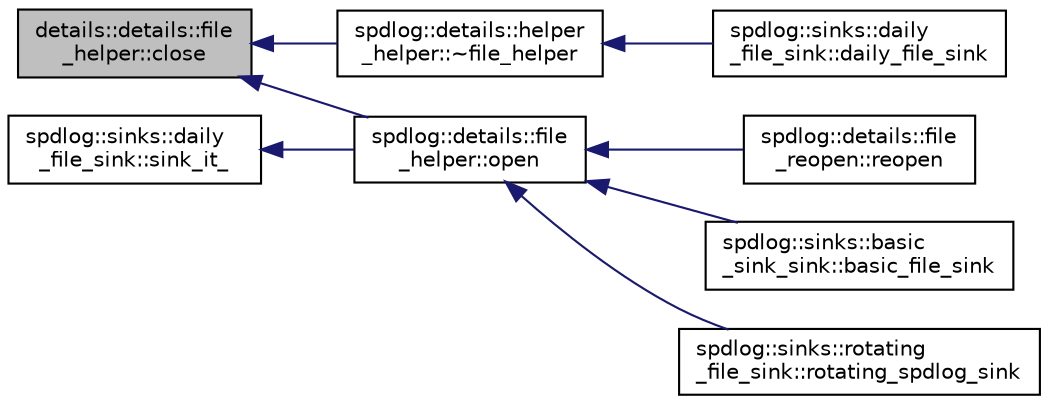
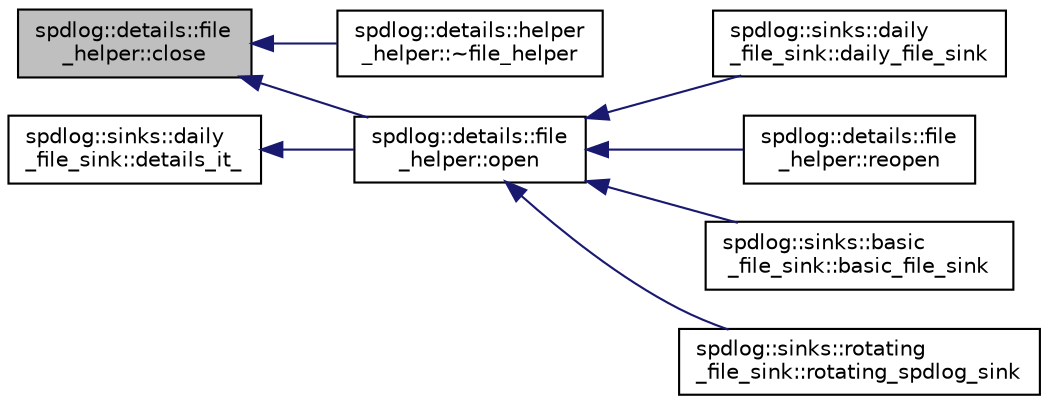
(135, 44) -> (135, 44)
(669, 44) -> (675, 94)
(135, 150) -> (135, 150)
(860, 150) -> (860, 150)
(860, 256) -> (860, 256)
